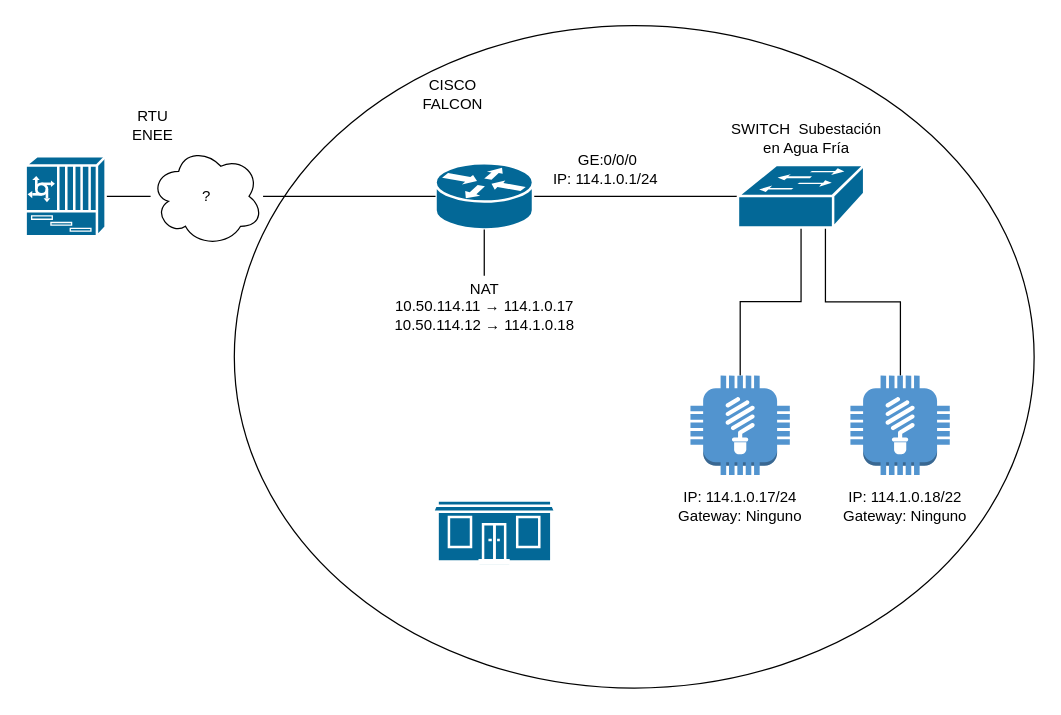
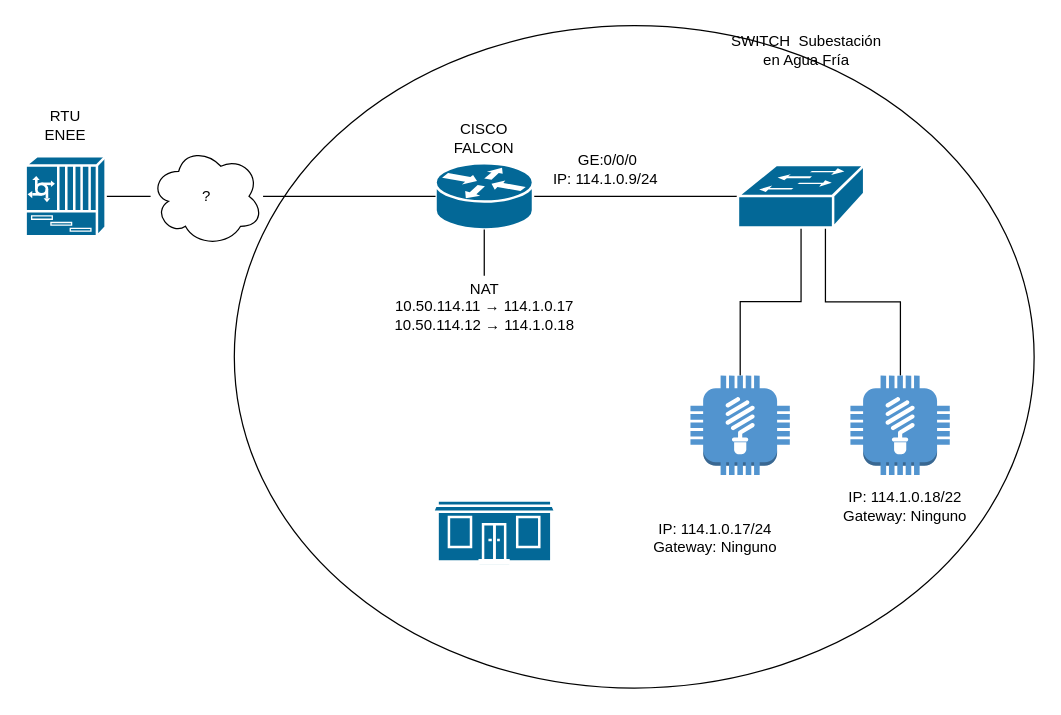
(453, 94) -> (484, 138)
(153, 126) -> (66, 126)
(807, 138) -> (807, 51)
(608, 169) -> (608, 169)
(740, 506) -> (715, 538)
